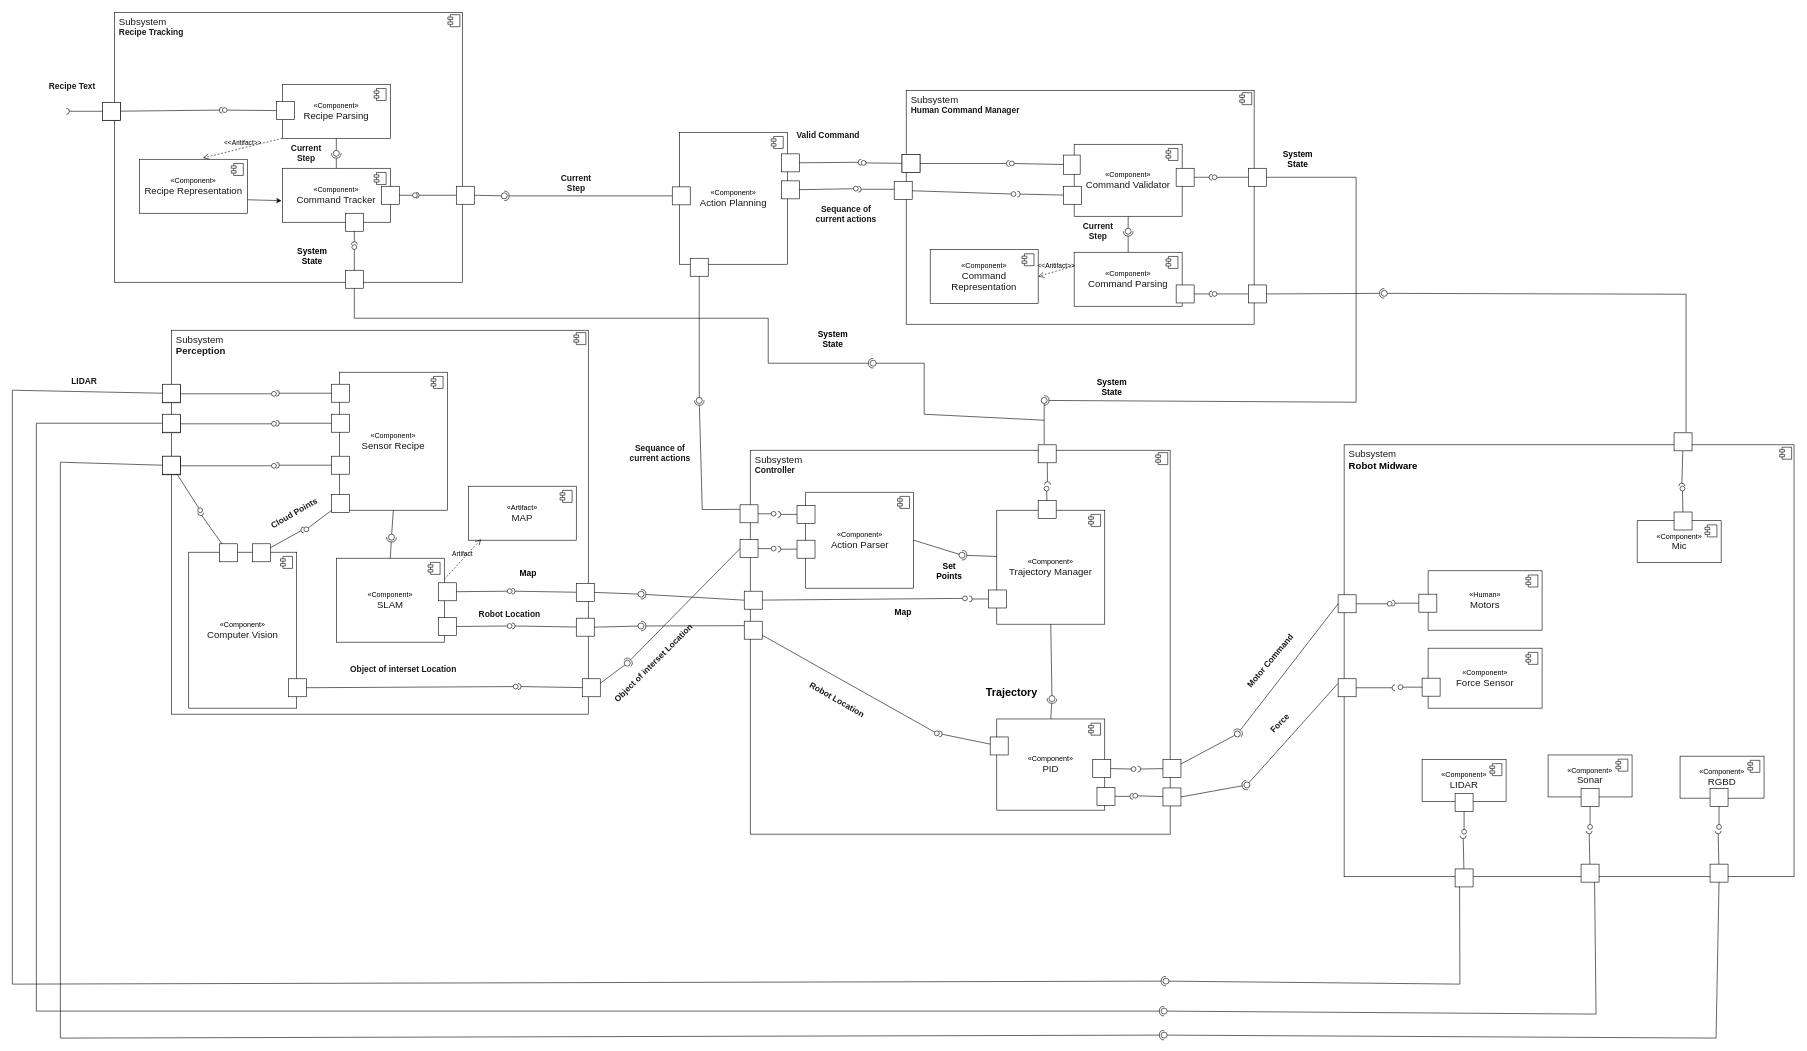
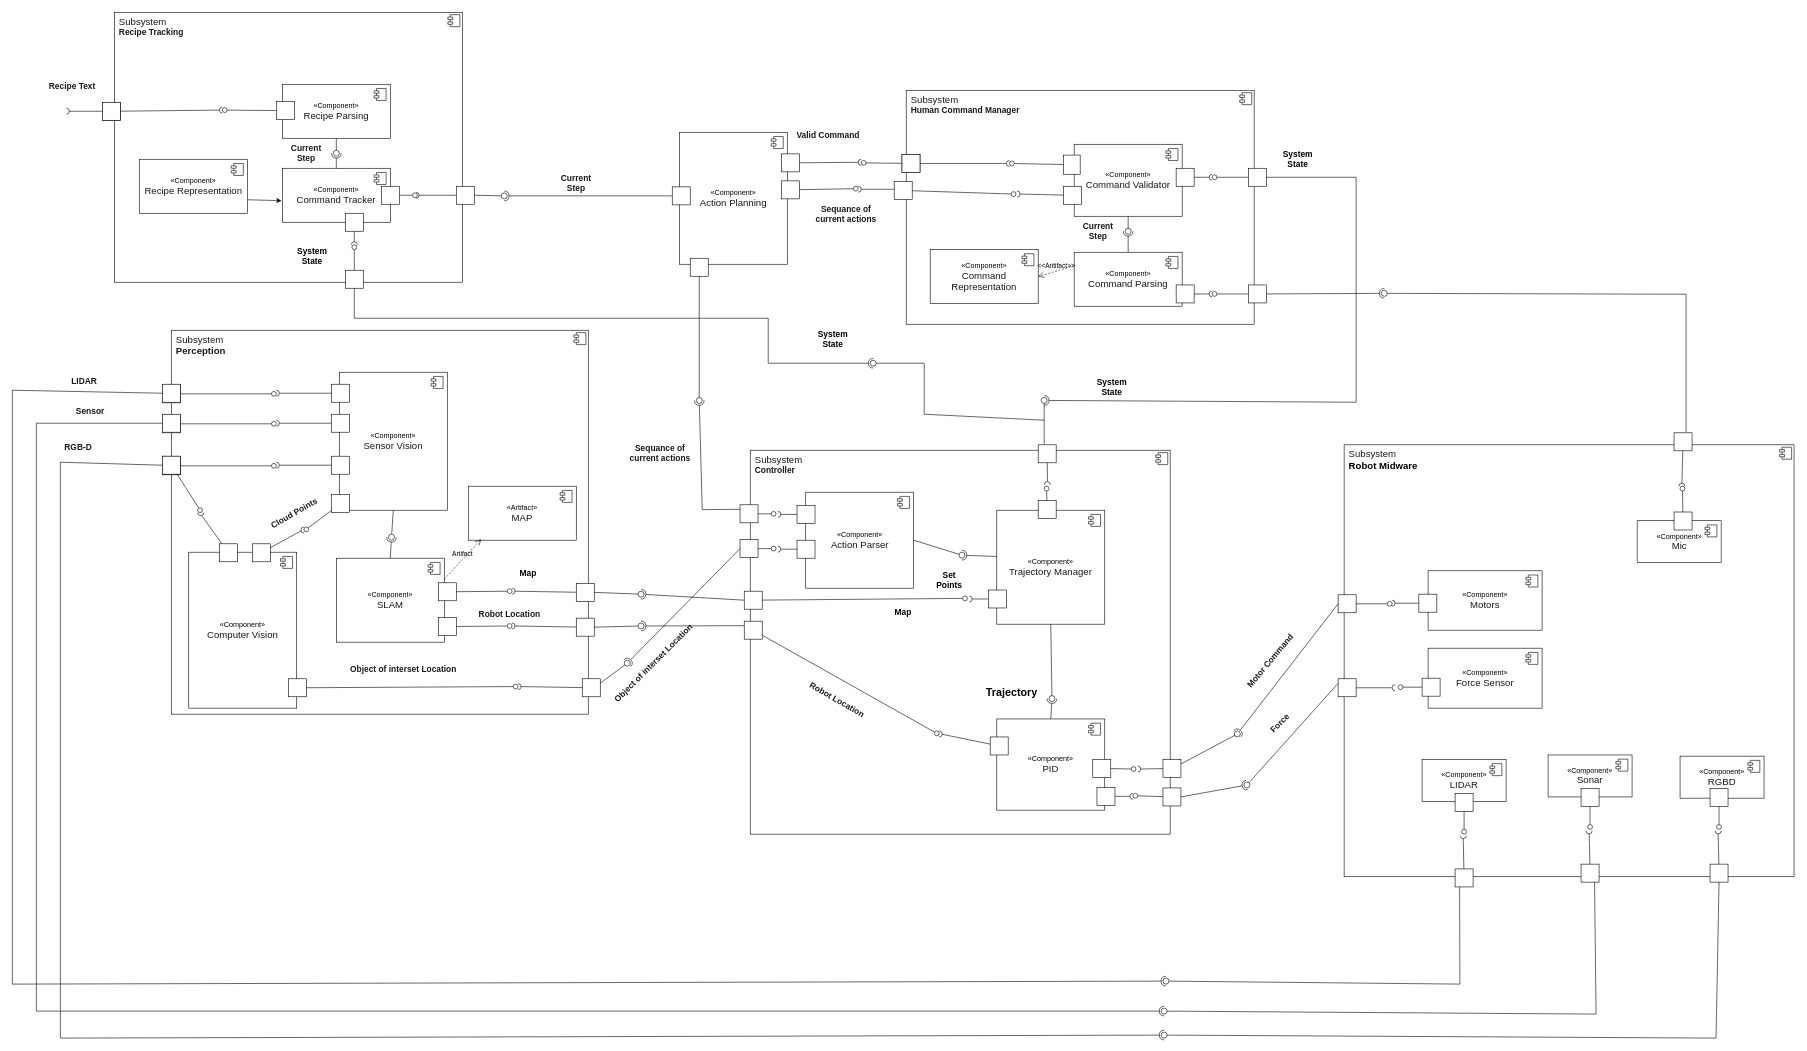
(265, 143) -> none
none -> (90, 411)
(393, 441) -> (393, 441)
none -> (78, 447)
(950, 571) -> (950, 580)
(1485, 601) -> (1485, 601)
